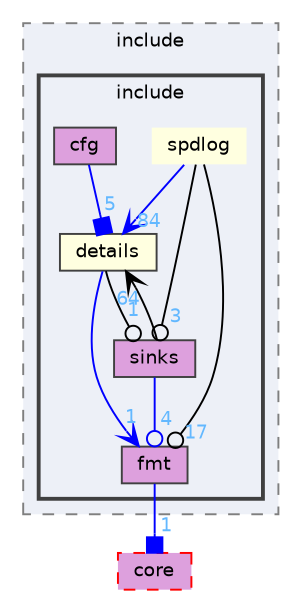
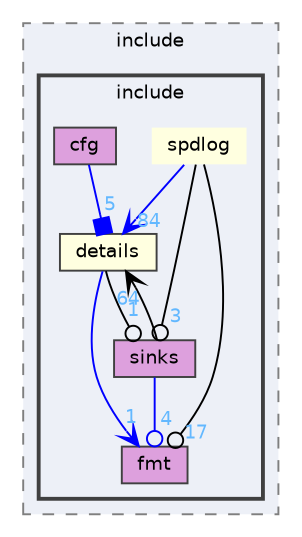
(155, 571) -> none
